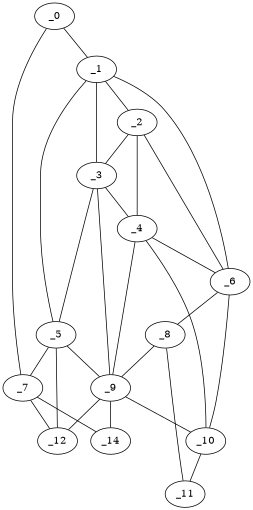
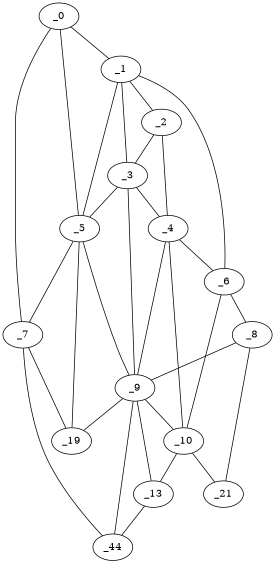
none -> (69, 122)
(184, 202) -> none
(58, 441) -> (72, 441)
(111, 441) -> (113, 547)
none -> (153, 494)
(185, 494) -> (223, 494)
